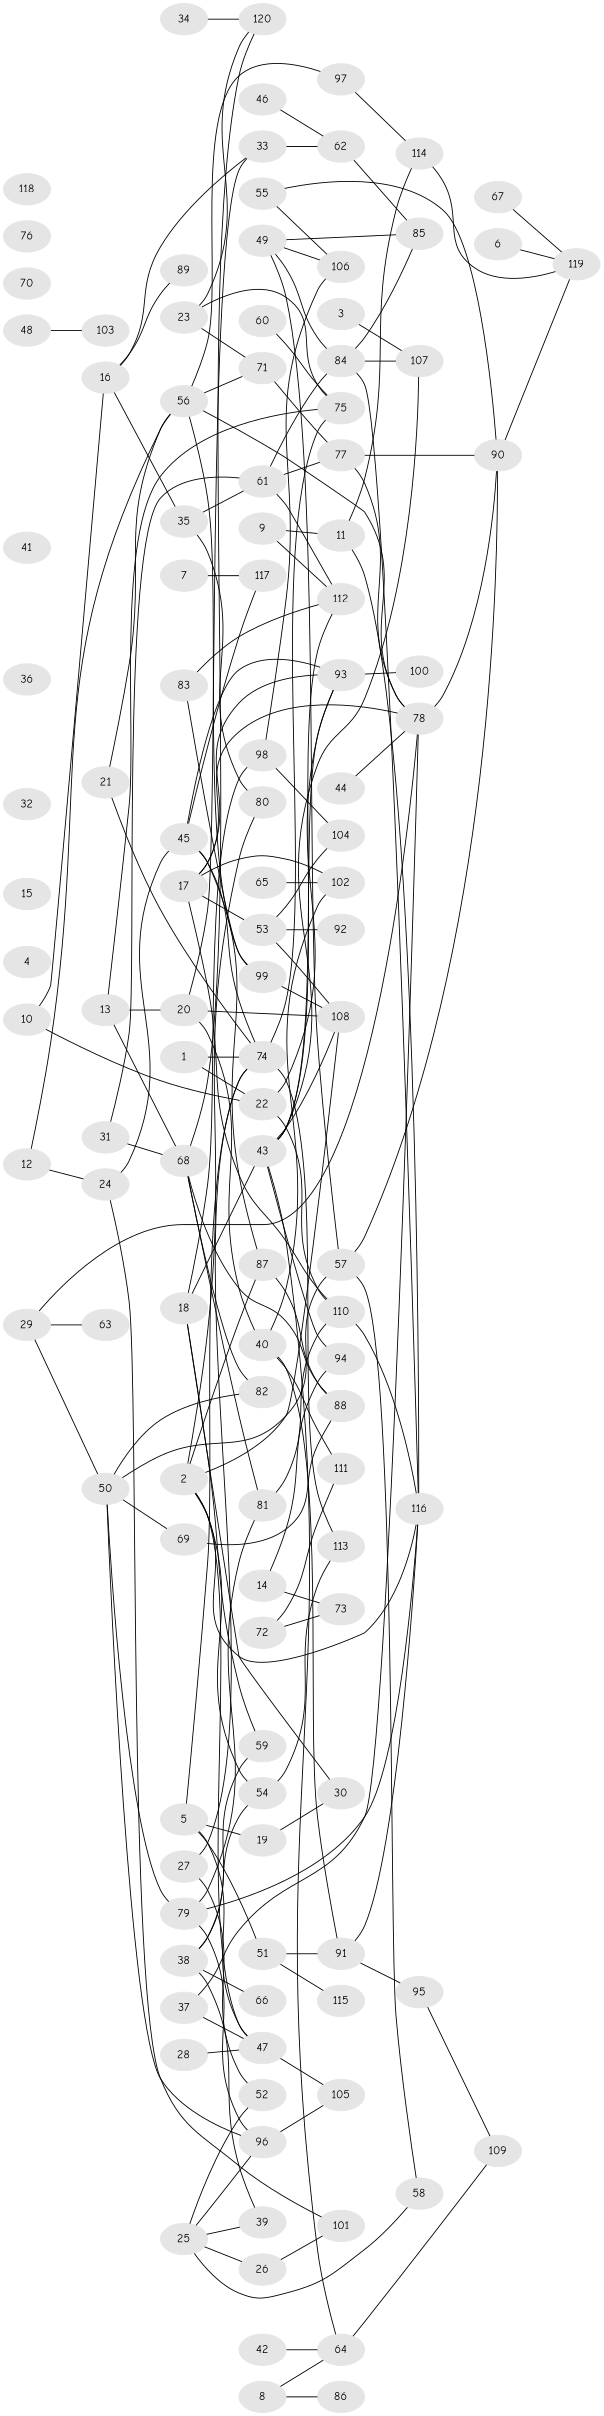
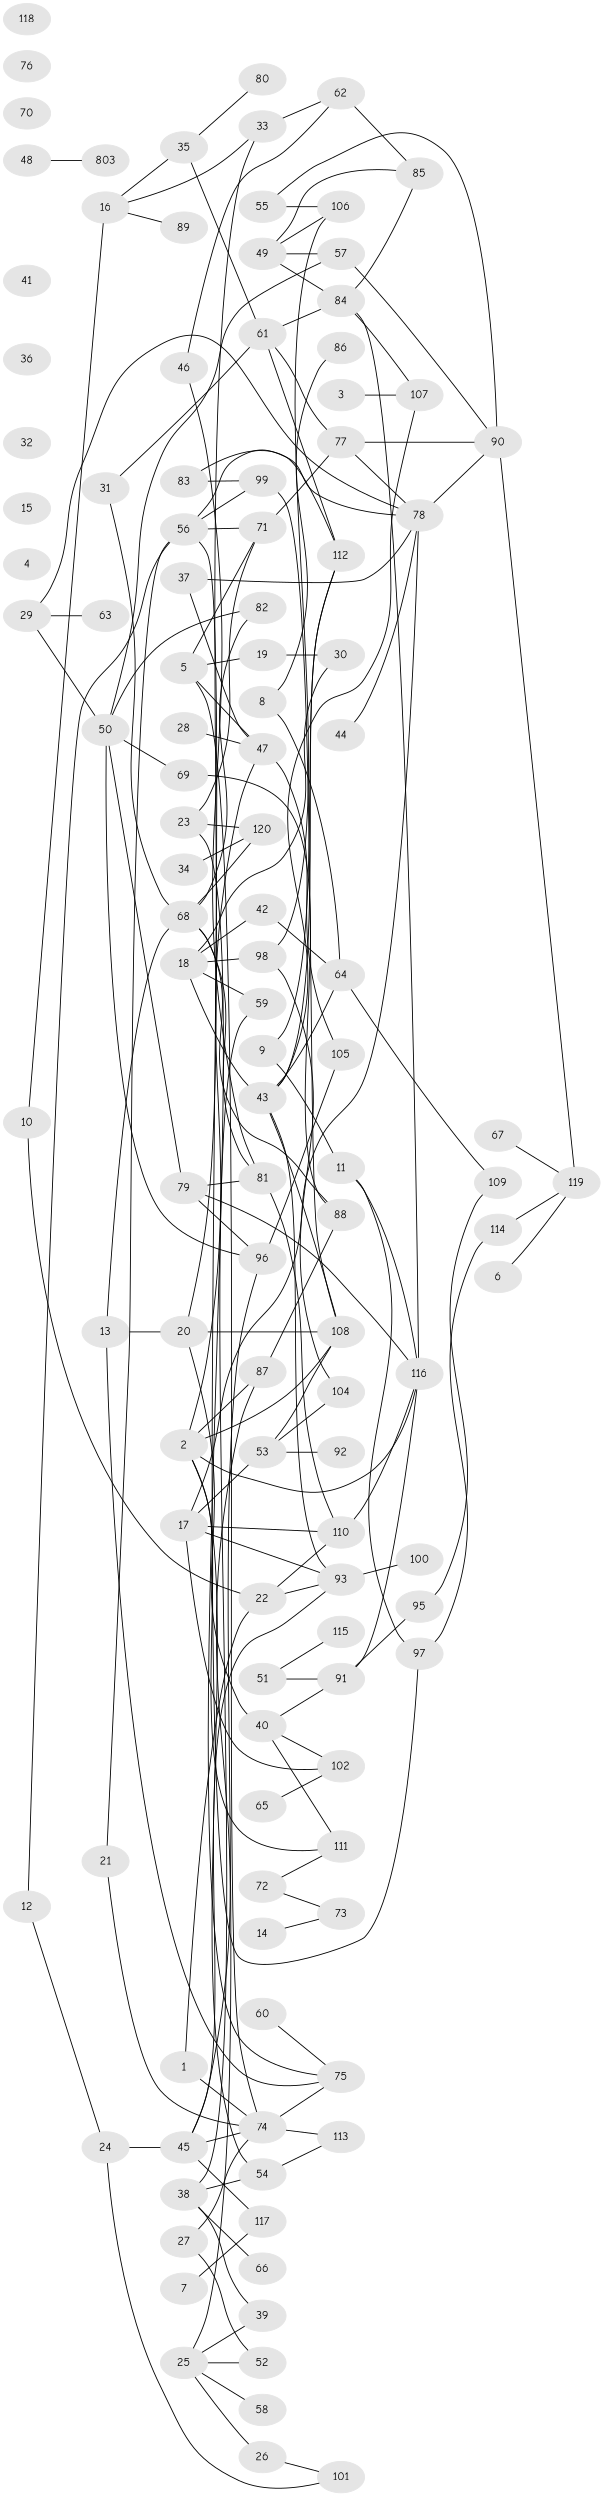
(106, 331) -> (106, 160)
(380, 345) -> (380, 1411)
none -> (222, 656)
none -> (232, 930)
(215, 1155) -> (211, 1688)
(341, 1359) -> none
(390, 1703) -> none
(231, 1883) -> (226, 592)
